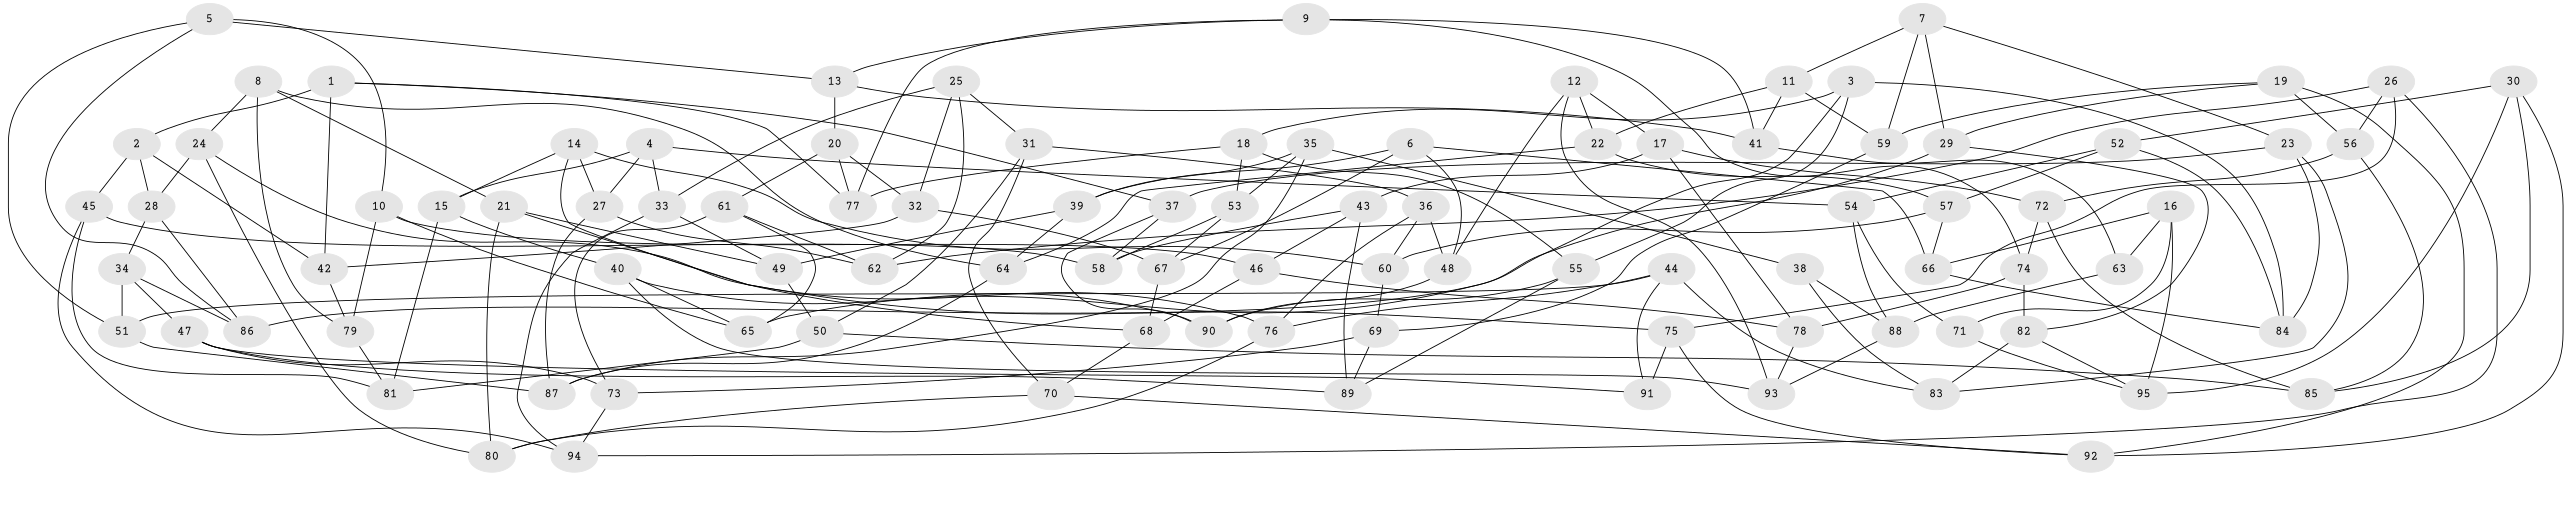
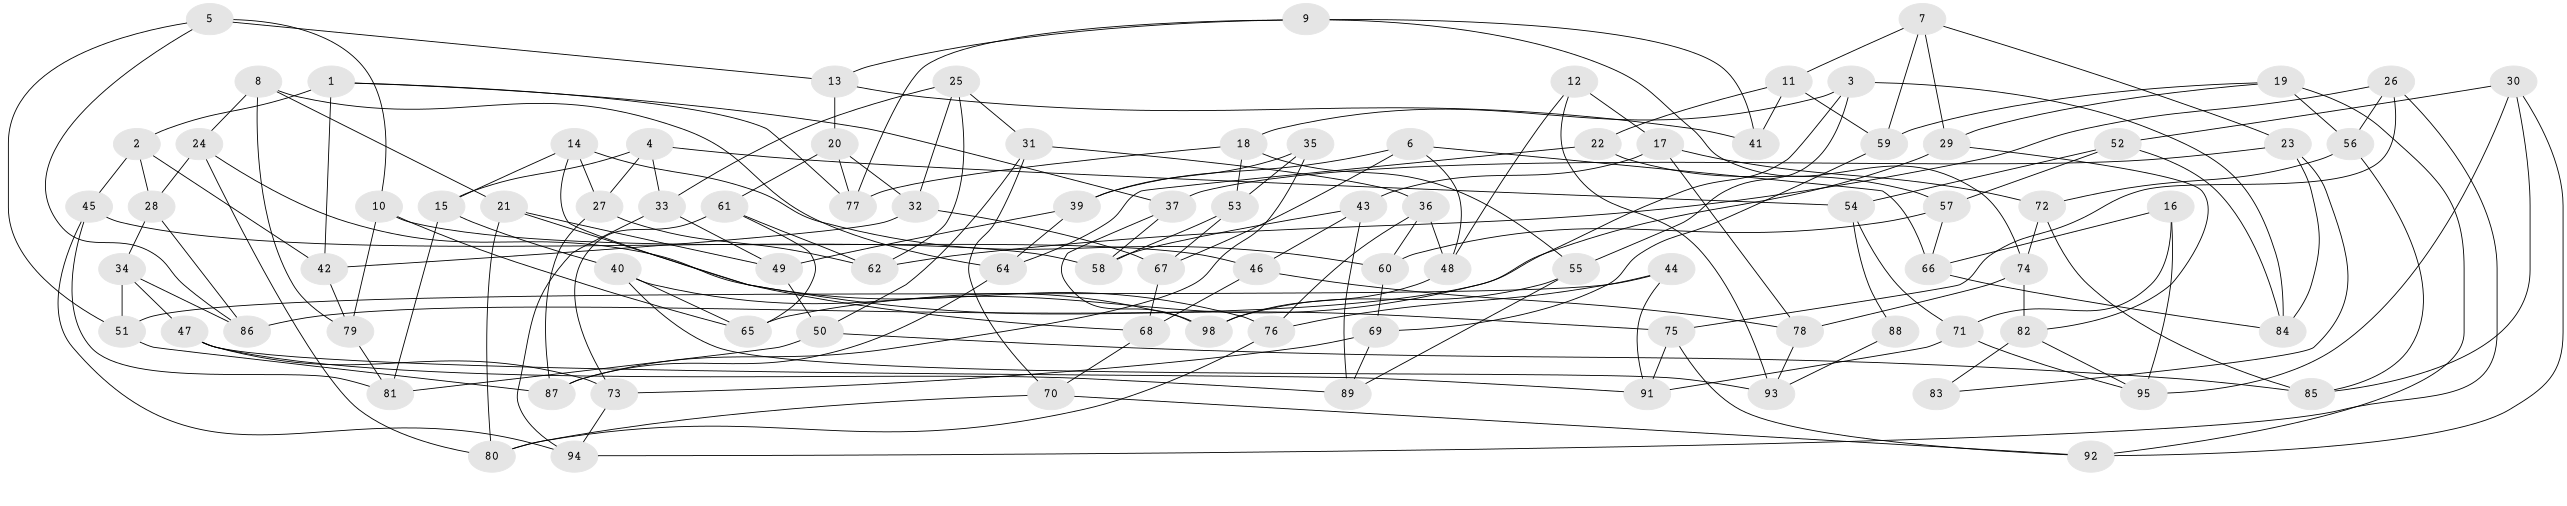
(1585, 111) -> none
(1800, 269) -> none
(2120, 269) -> none
(1209, 332) -> (1209, 332)
(1783, 354) -> none
none -> (1806, 367)
